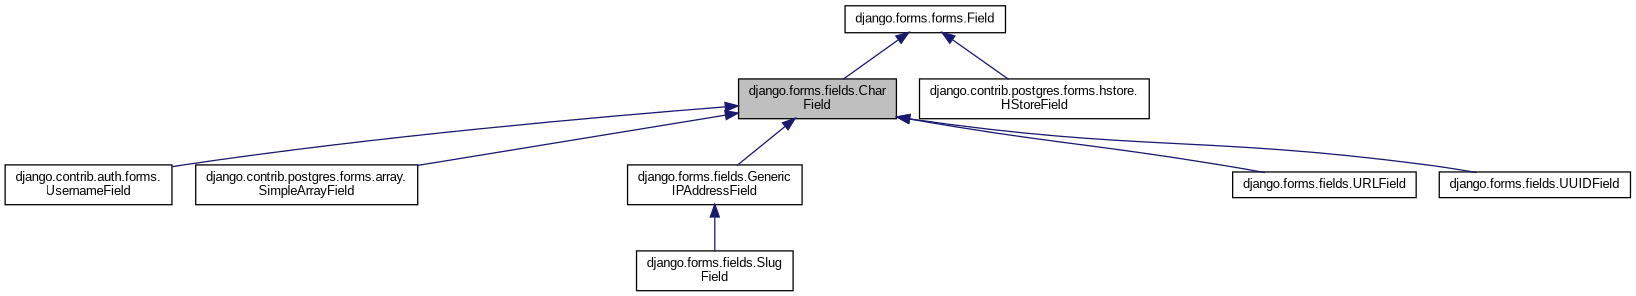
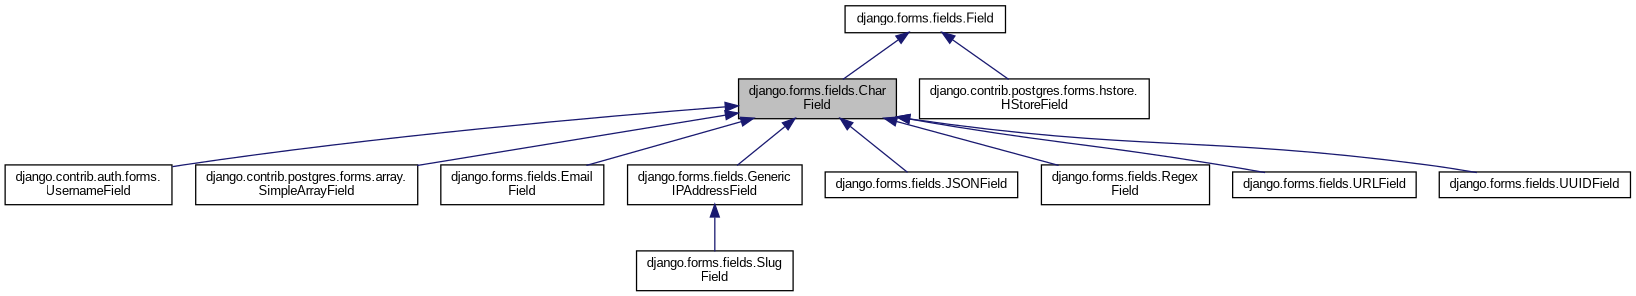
(925, 19) -> (925, 19)
none -> (522, 185)
none -> (921, 185)
none -> (1125, 185)
